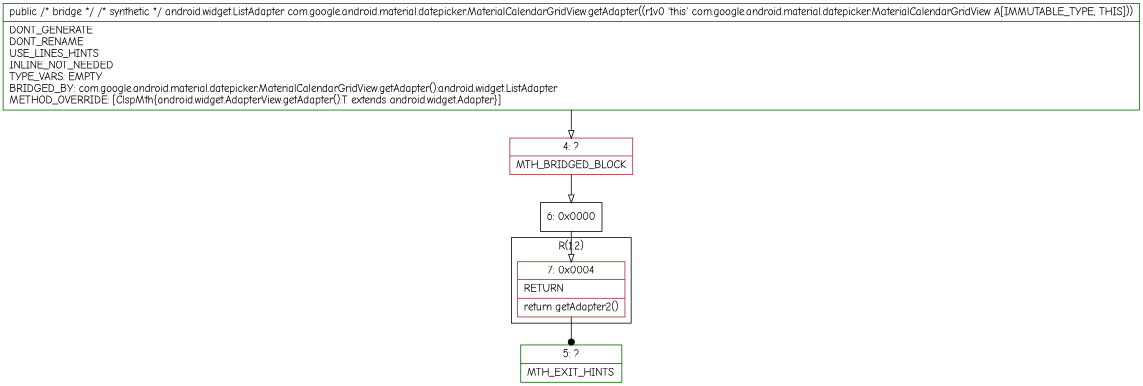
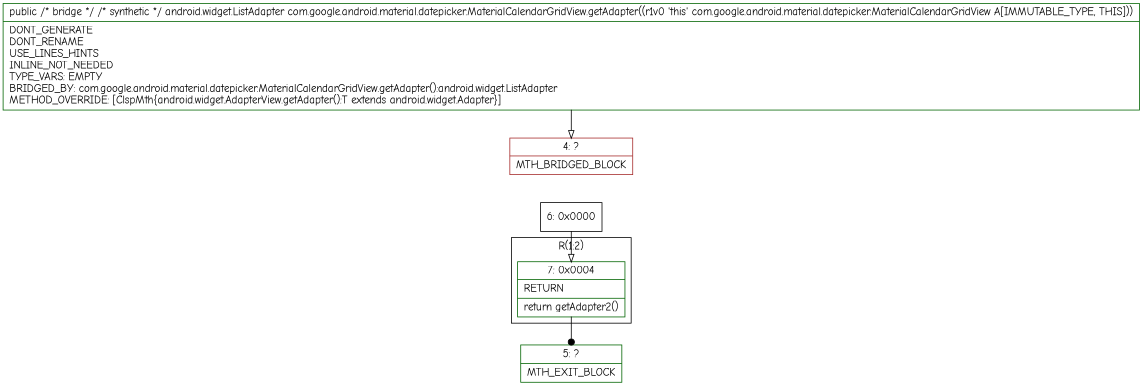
(571, 185) -> none
(571, 289) -> (571, 289)
(570, 373) -> (571, 373)
